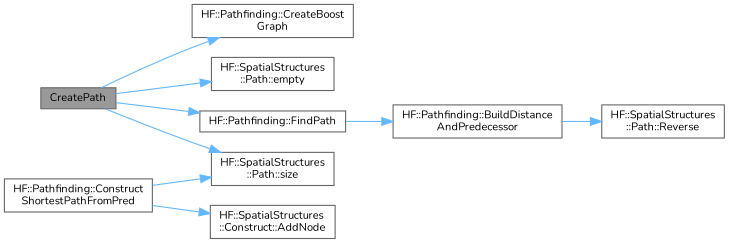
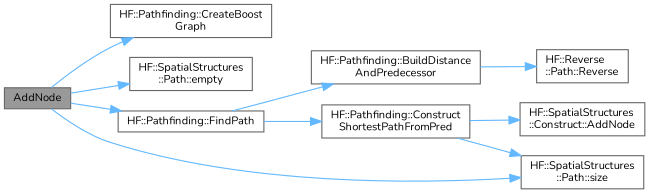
(78, 98) -> (38, 98)
none -> (287, 121)
(663, 121) -> (582, 66)
